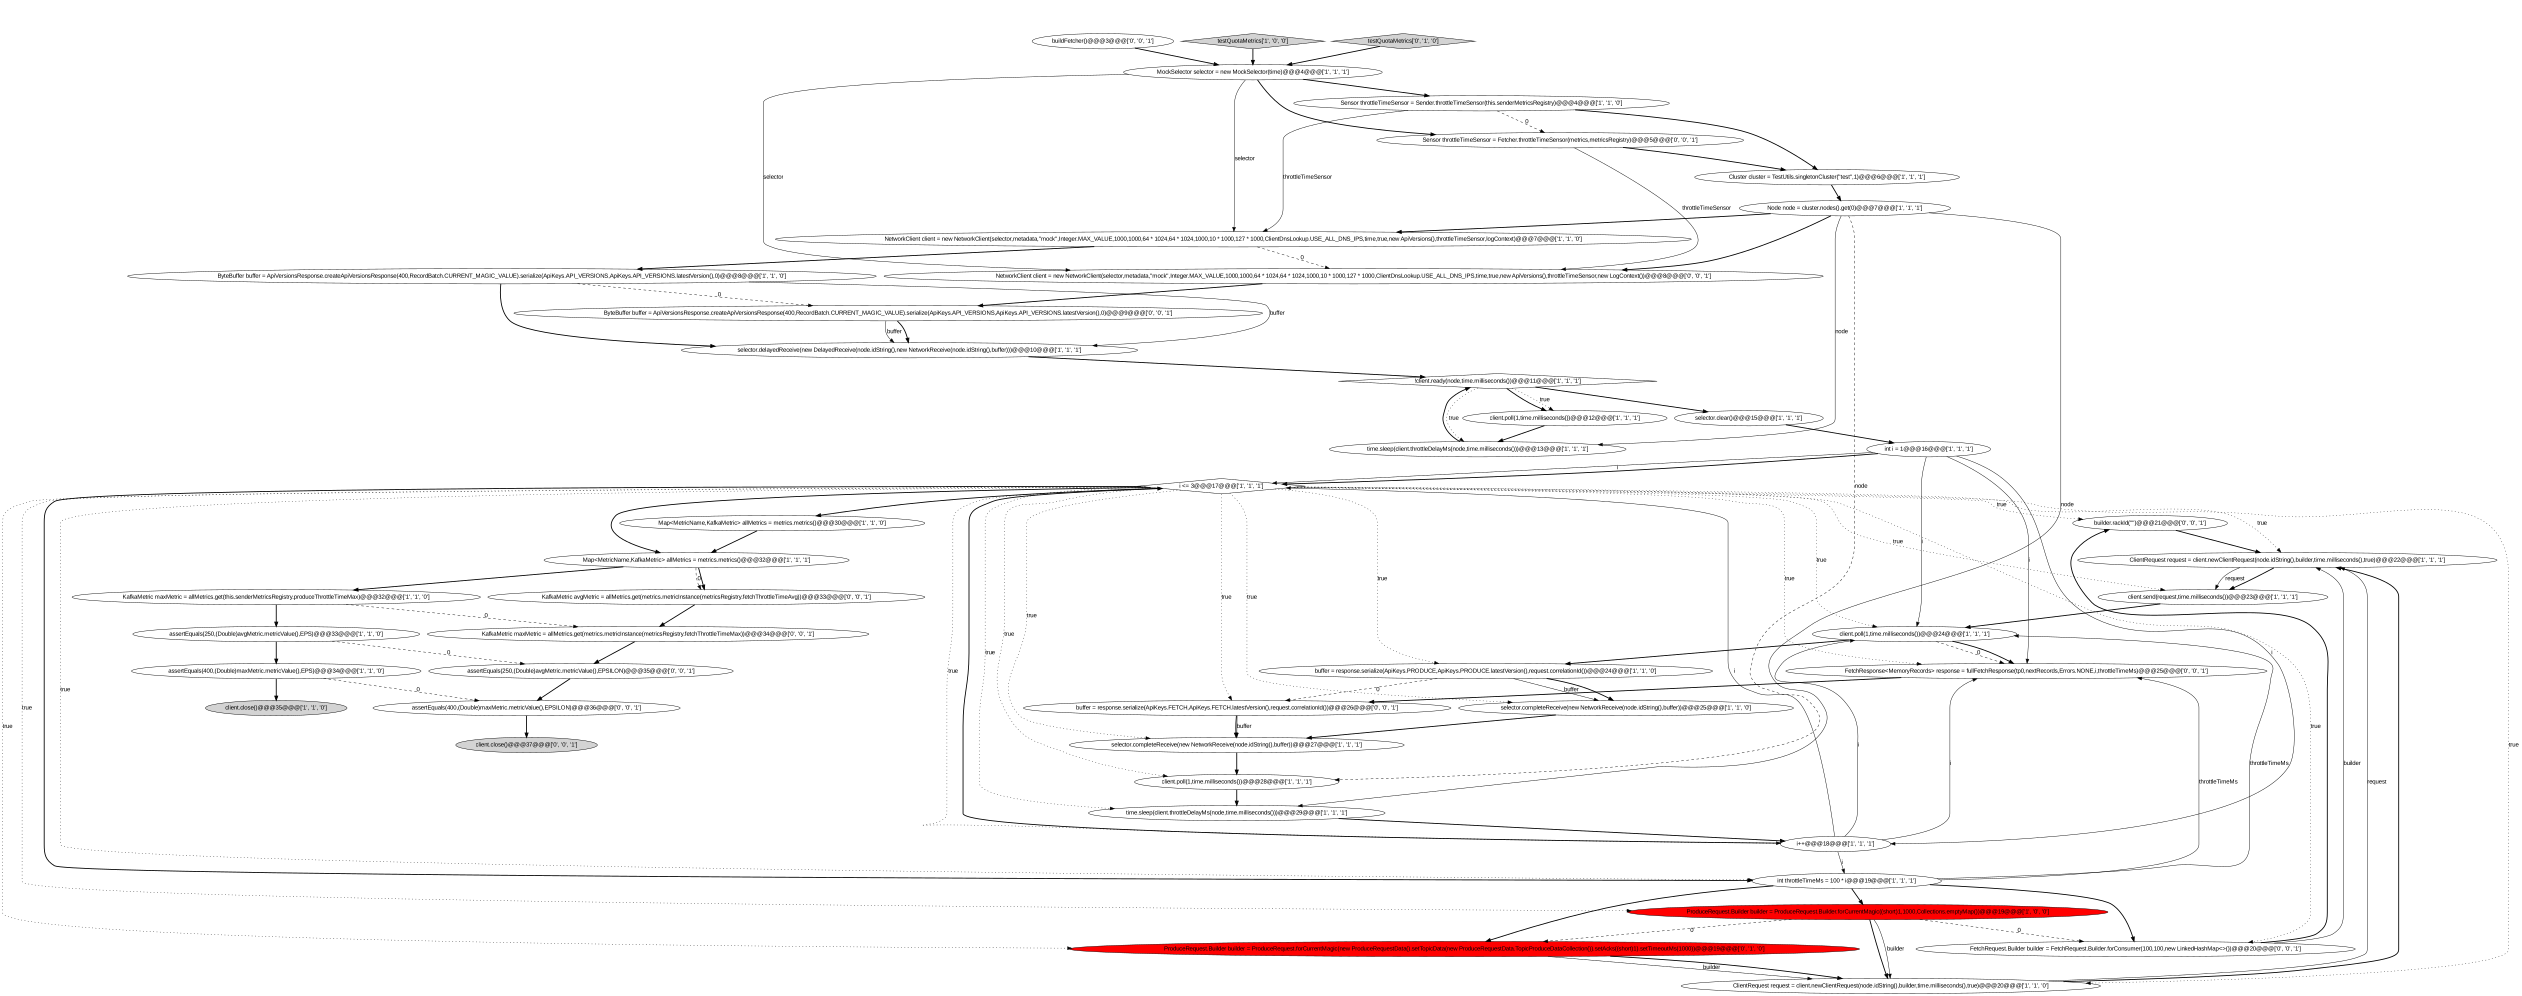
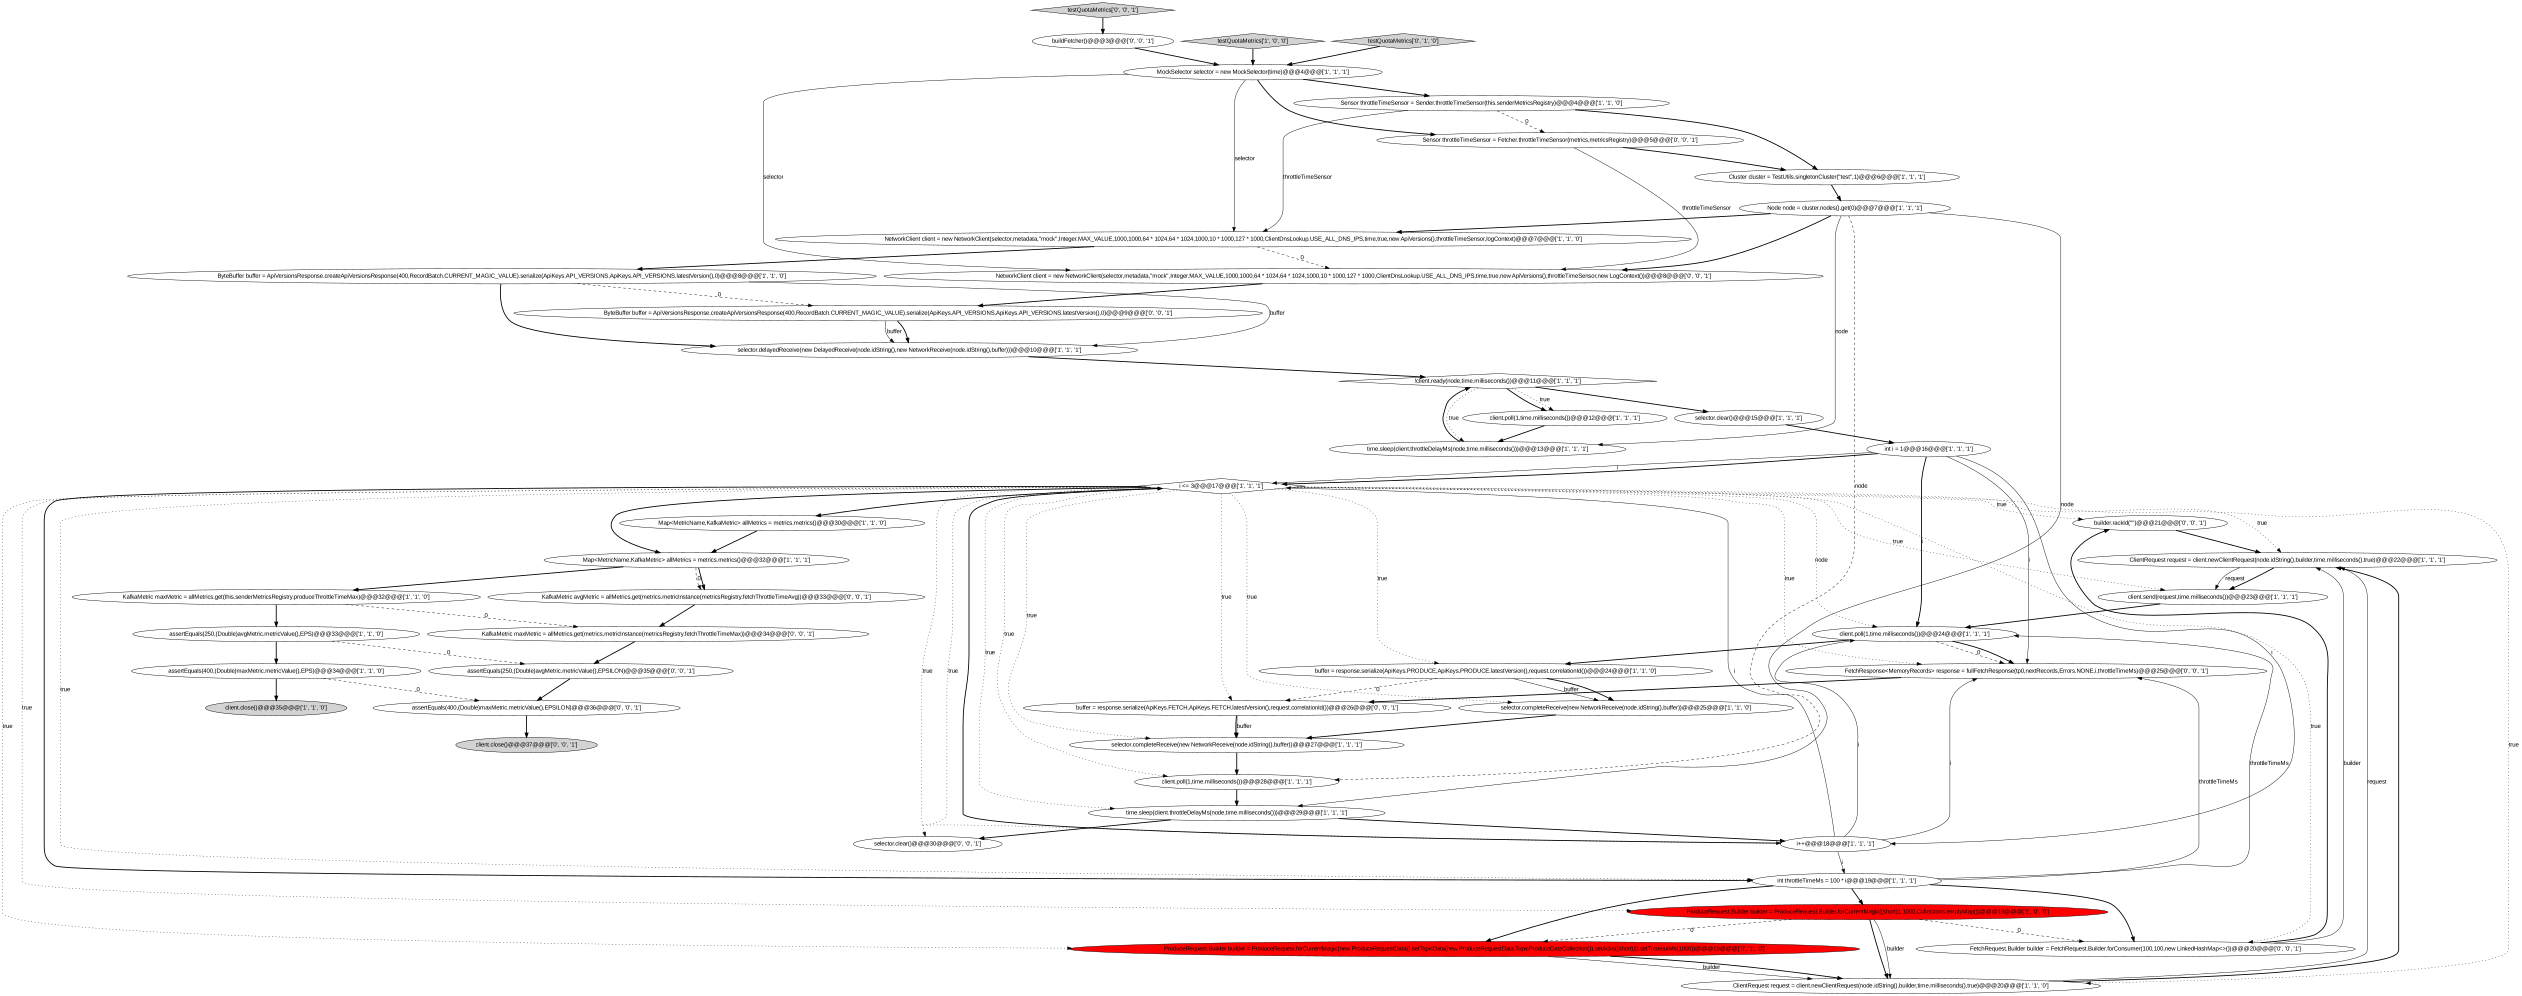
none -> (1103, 10)
(1921, 544) -> (1921, 544)
(1822, 560) -> (1822, 560)
none -> (928, 844)
